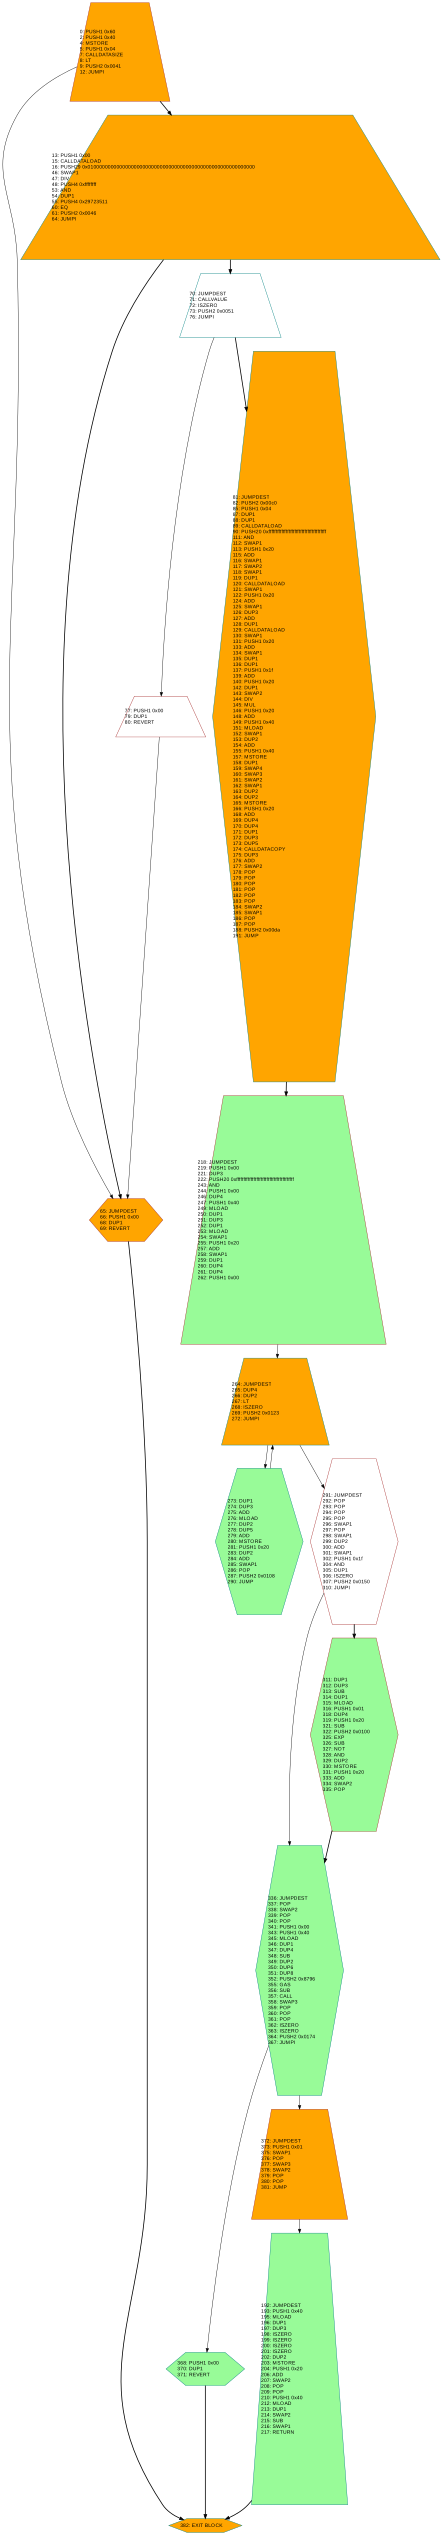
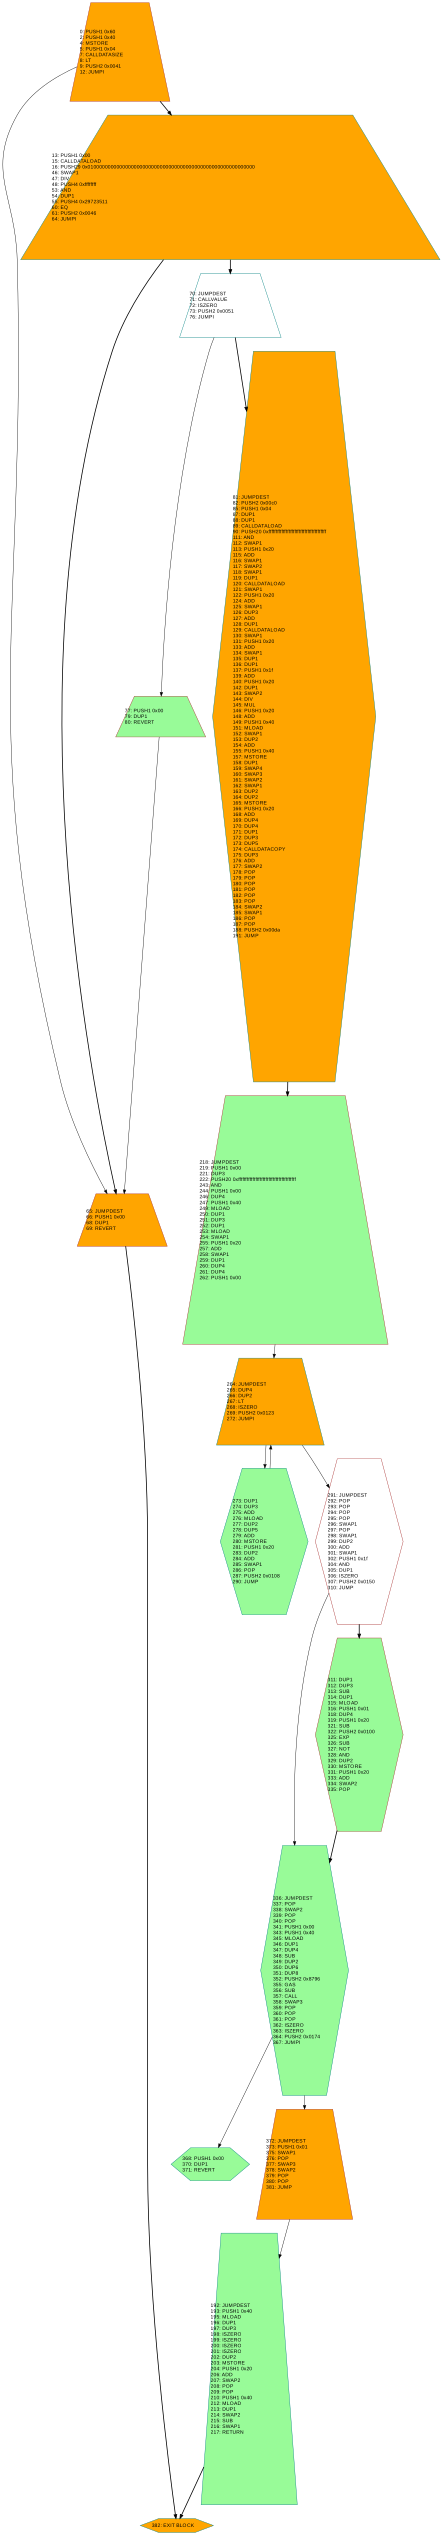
(161, 717) -> (161, 717)
(126, 1220) -> (122, 1220)
(205, 2450) -> none
